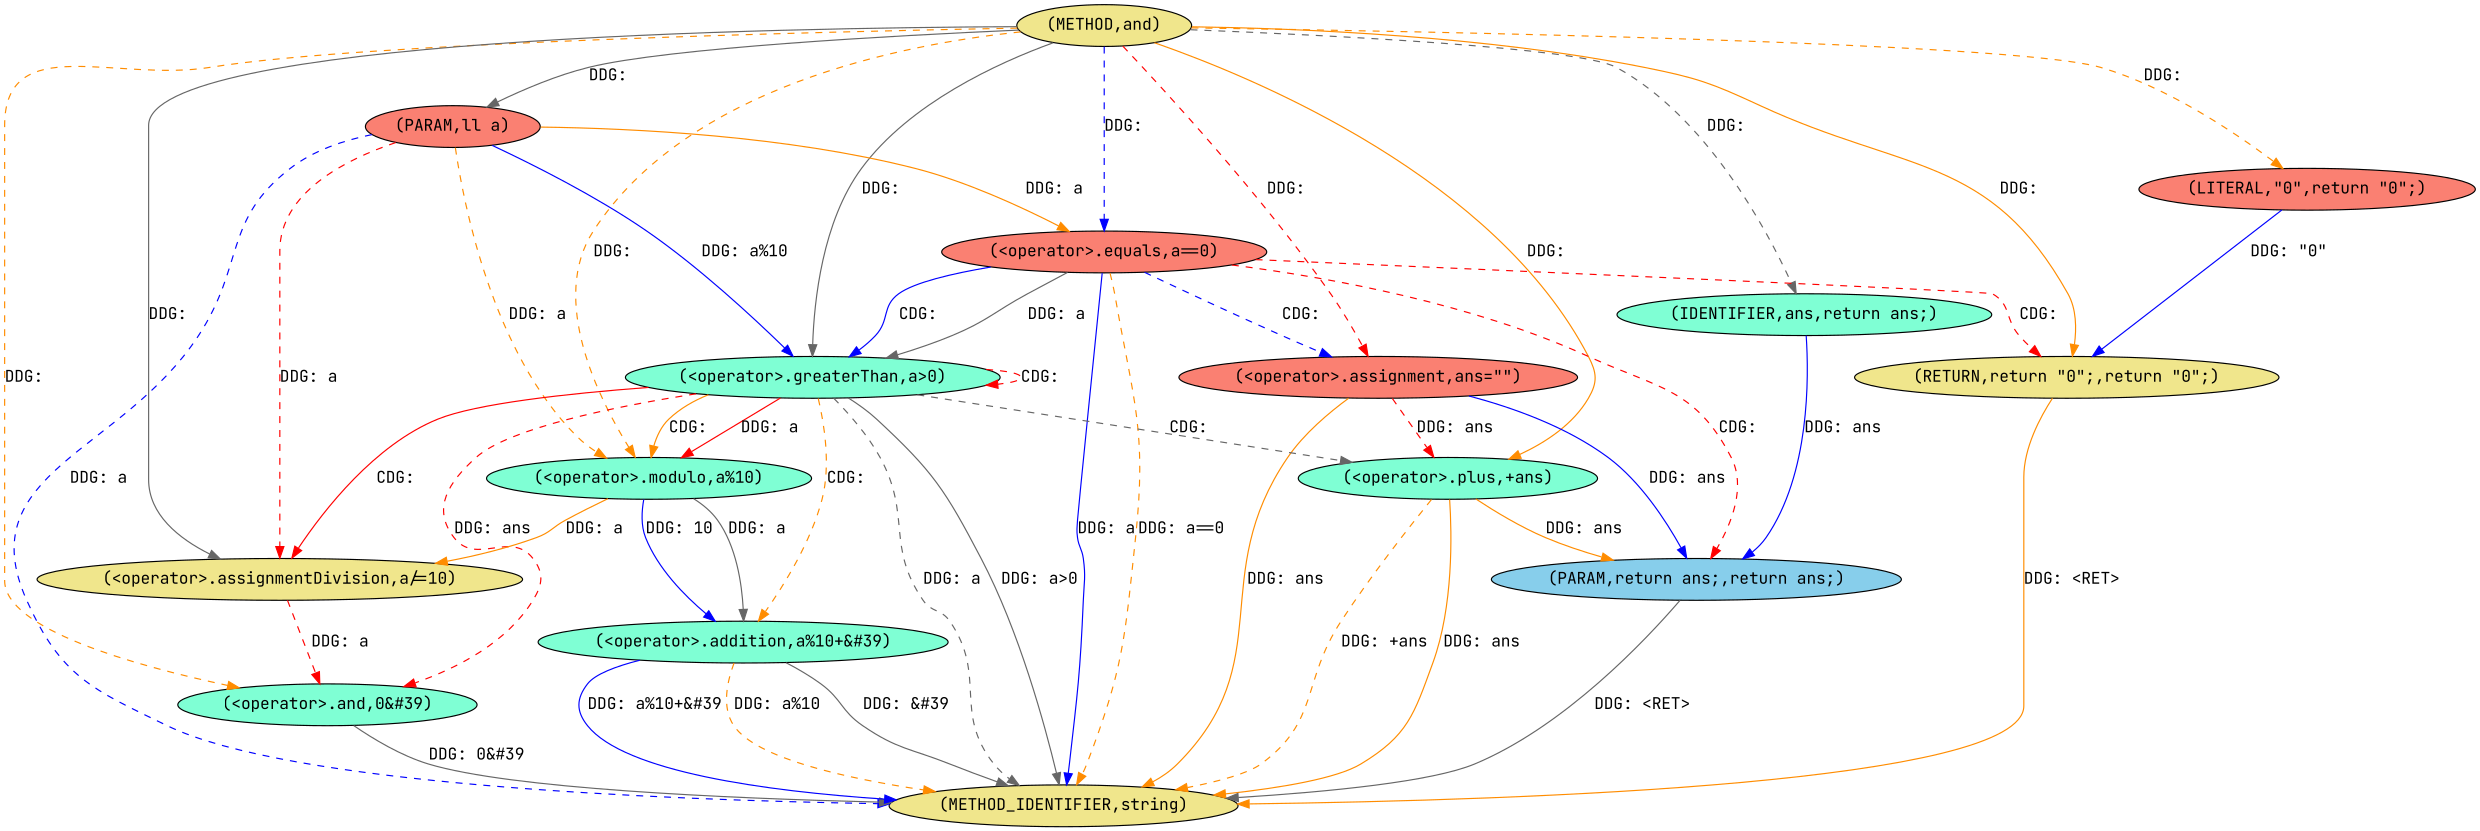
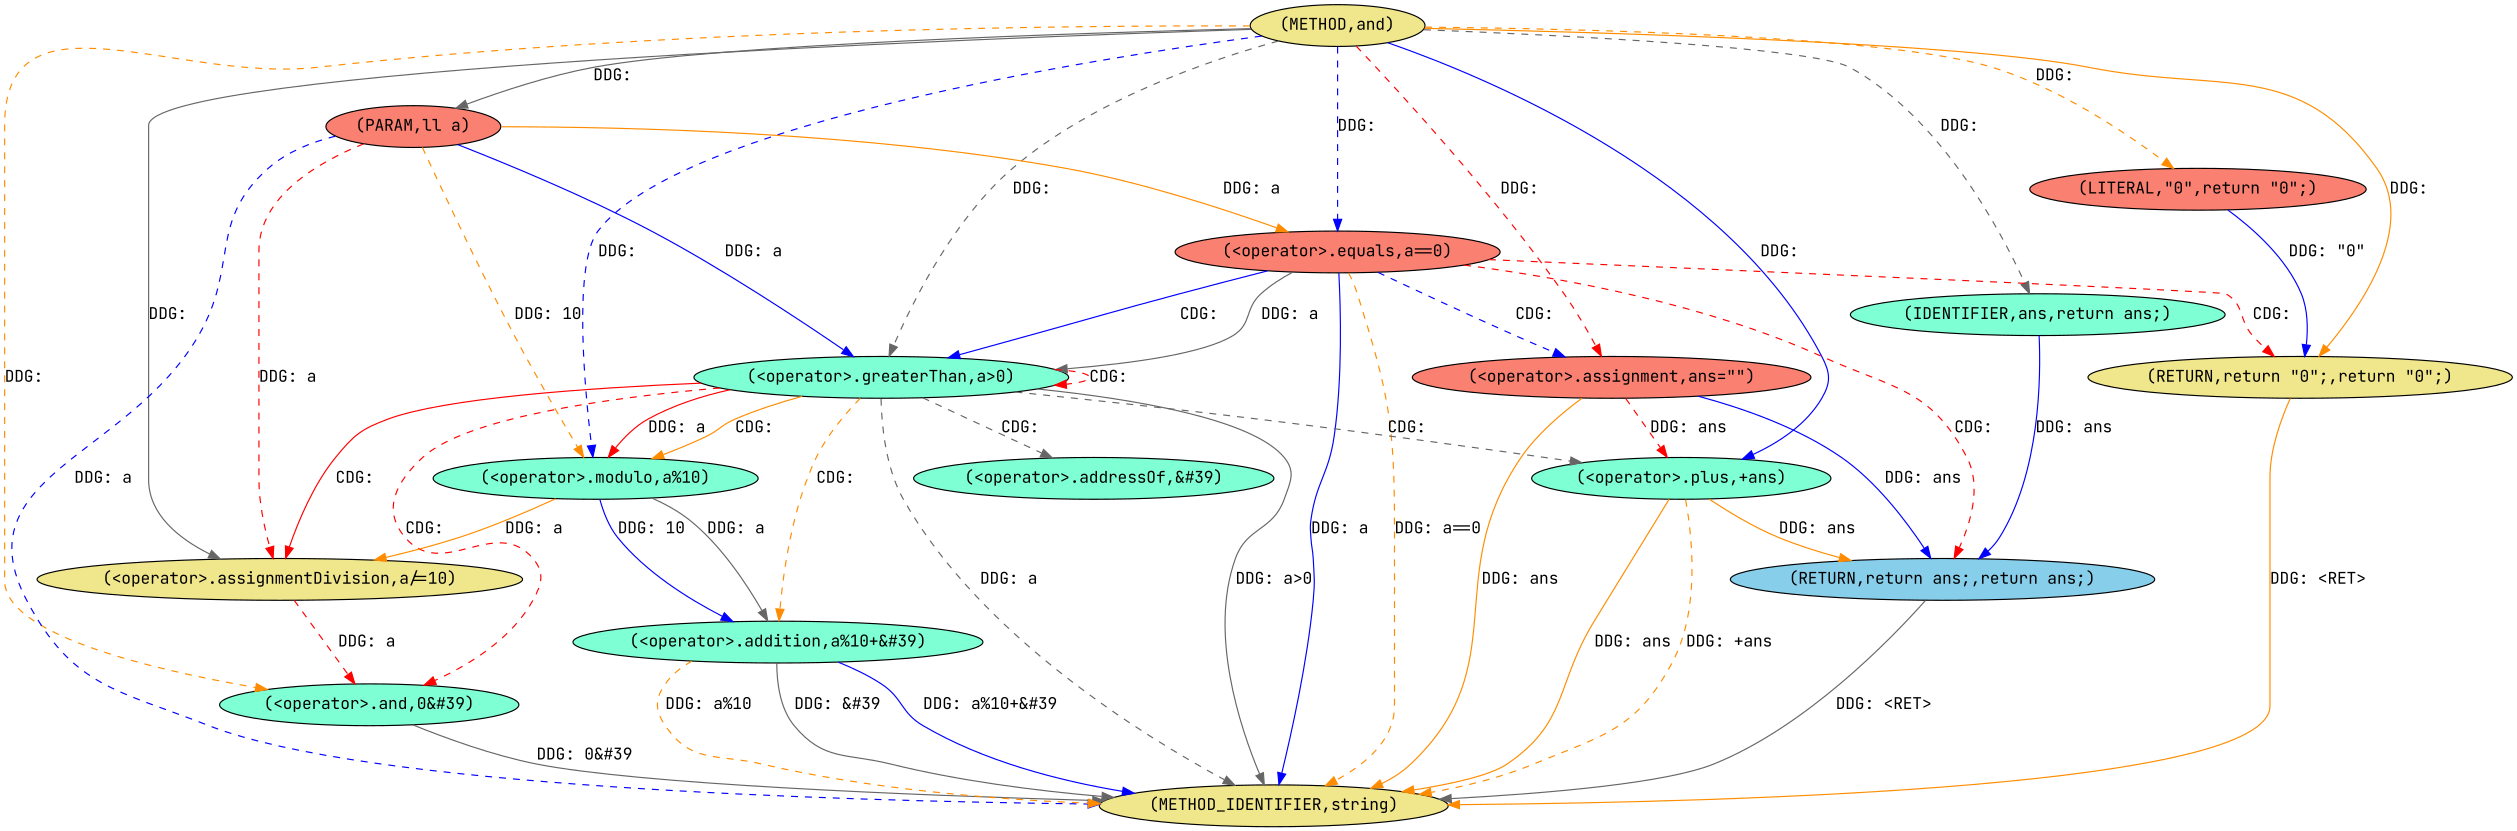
(683, 141) -> (812, 125)
(877, 151) -> (1045, 143)
(1454, 202) -> (1687, 202)
(745, 252) -> (754, 252)
(538, 315) -> (548, 315)
none -> (1094, 478)
(493, 529) -> (430, 529)
(1696, 579) -> (1943, 579)
